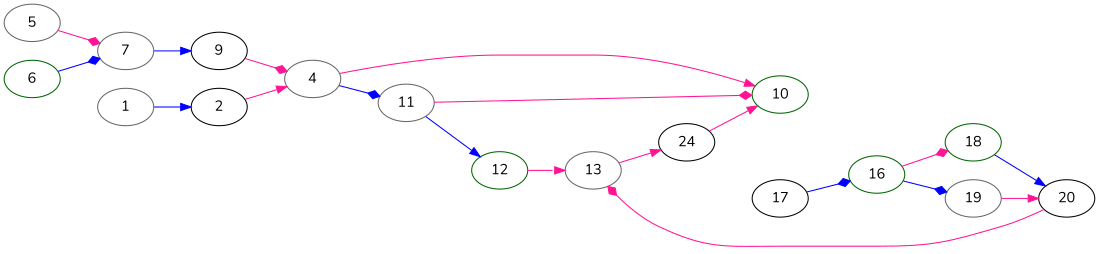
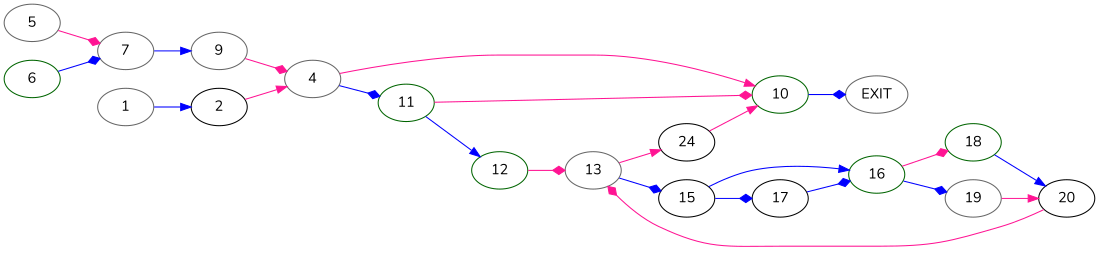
(219, 51) -> (219, 51)
none -> (877, 95)
(406, 103) -> (406, 103)
(540, 170) -> (540, 170)
none -> (687, 198)
